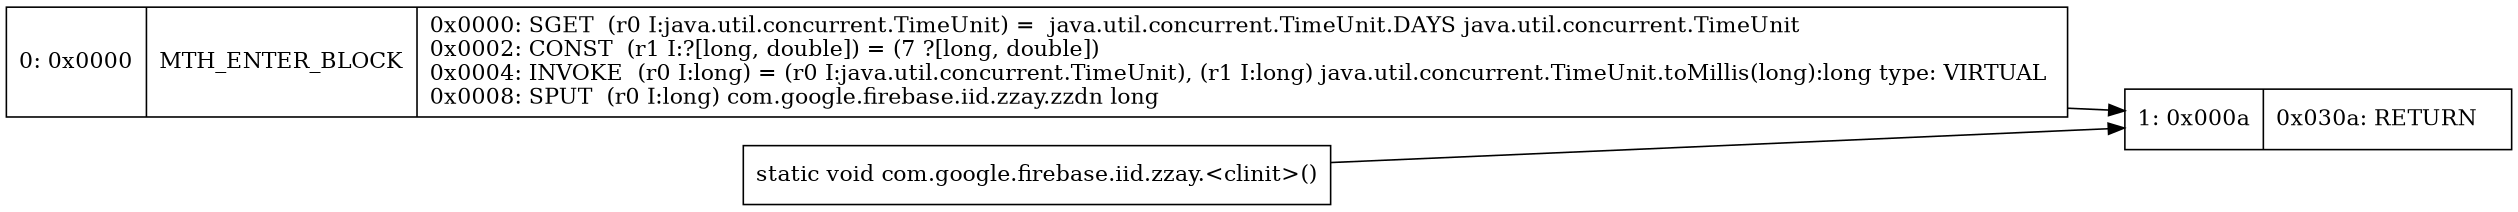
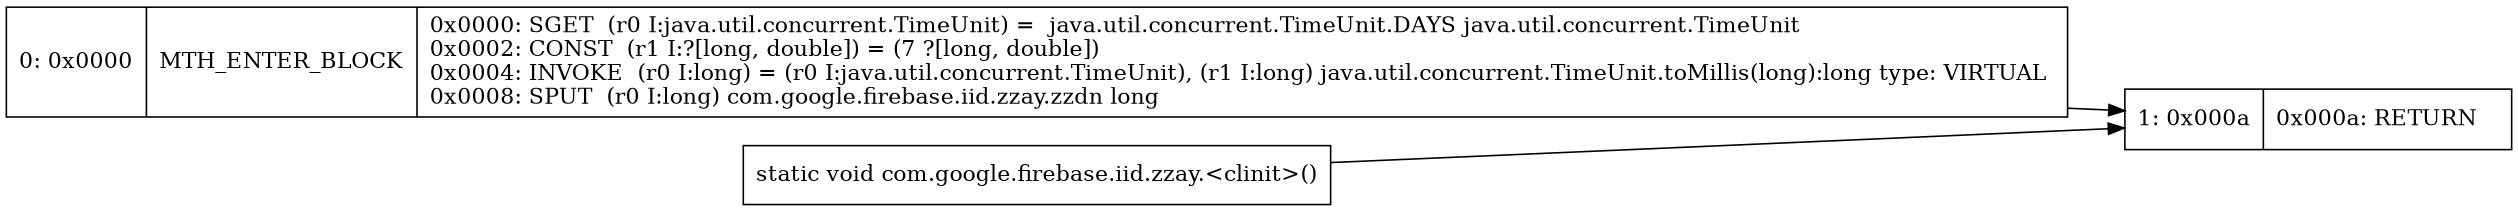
(2388, 119) -> (2388, 119)
